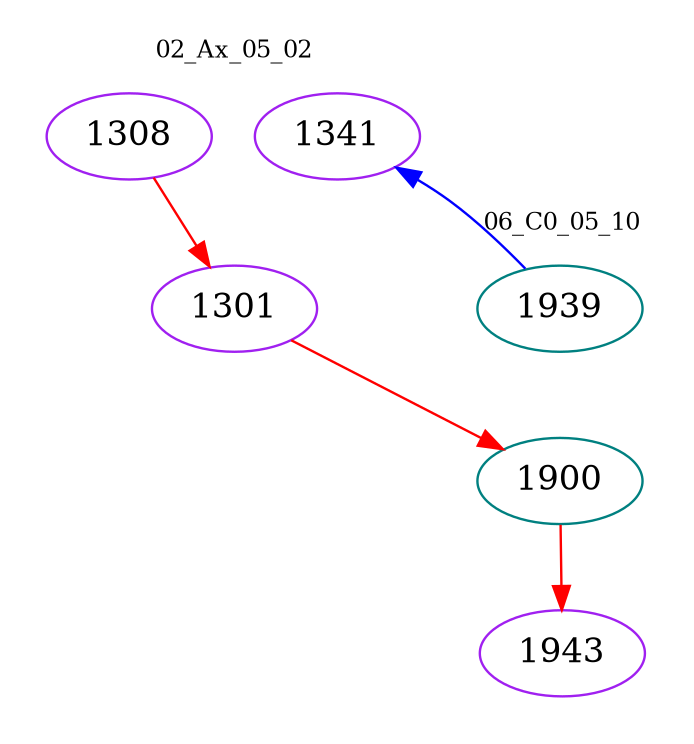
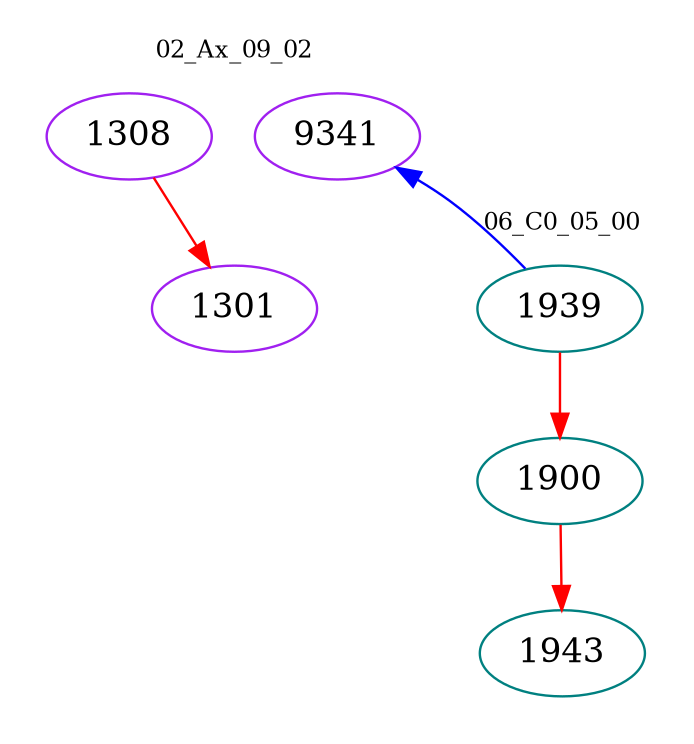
(235, 51) -> (235, 51)
(337, 136) -> (337, 136)
(562, 224) -> (562, 224)
(386, 389) -> (560, 383)
(562, 653) -> (562, 653)
